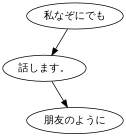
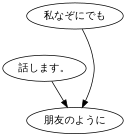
(62, 39) -> (94, 65)
